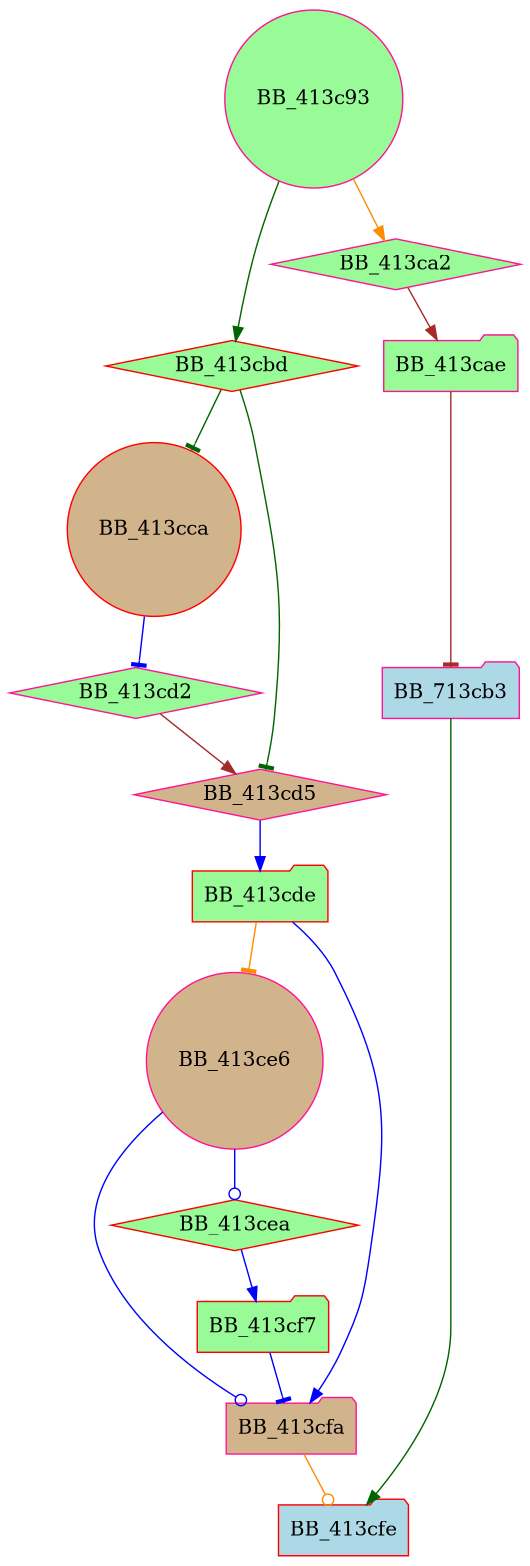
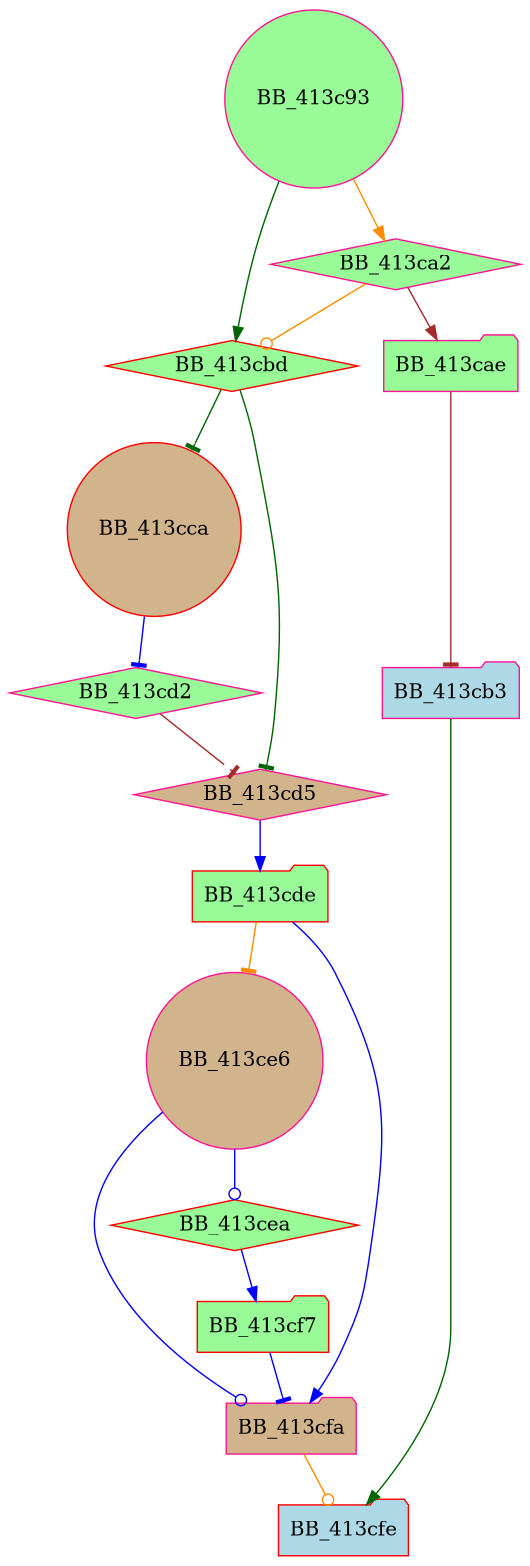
none -> (319, 312)
(451, 693) -> (451, 693)
(192, 739) -> (192, 739)
